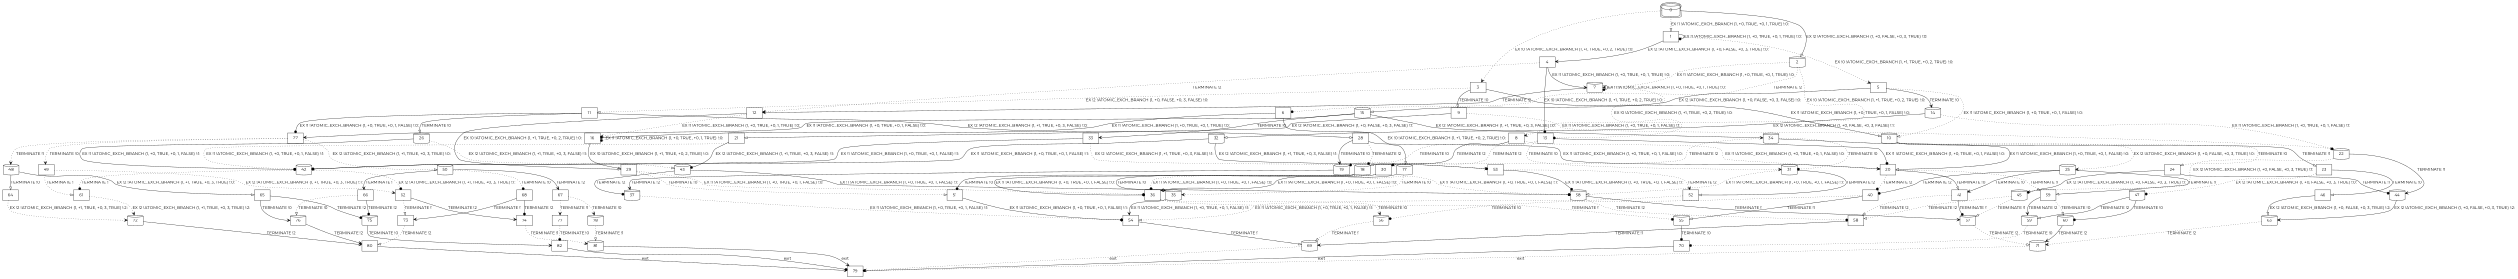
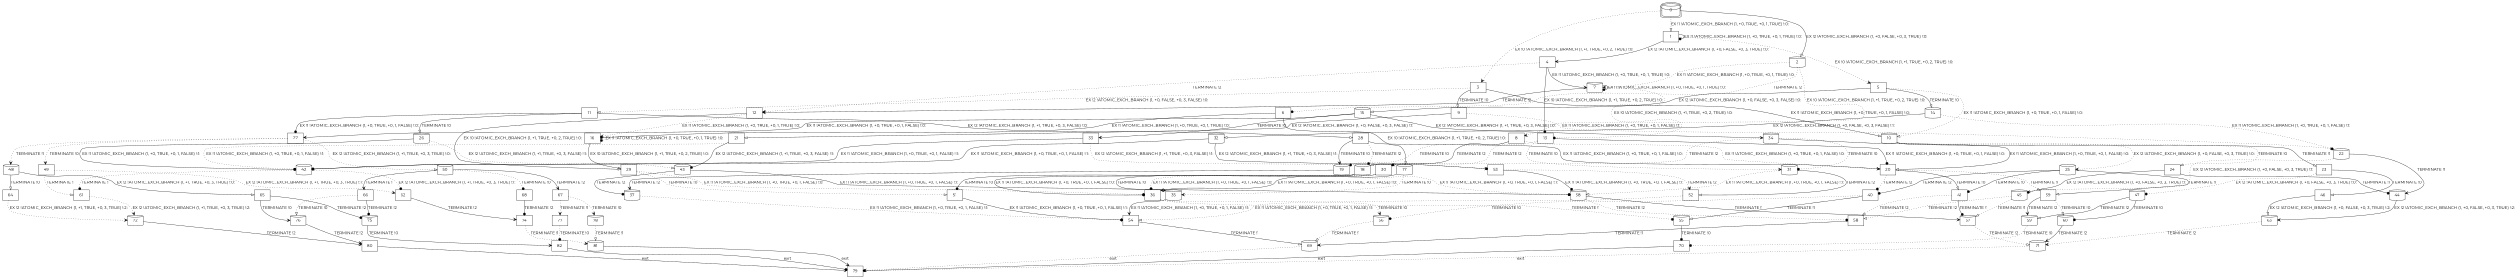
(1911, 92) -> (1911, 92)
(2016, 175) -> (2016, 175)
(406, 220) -> none
